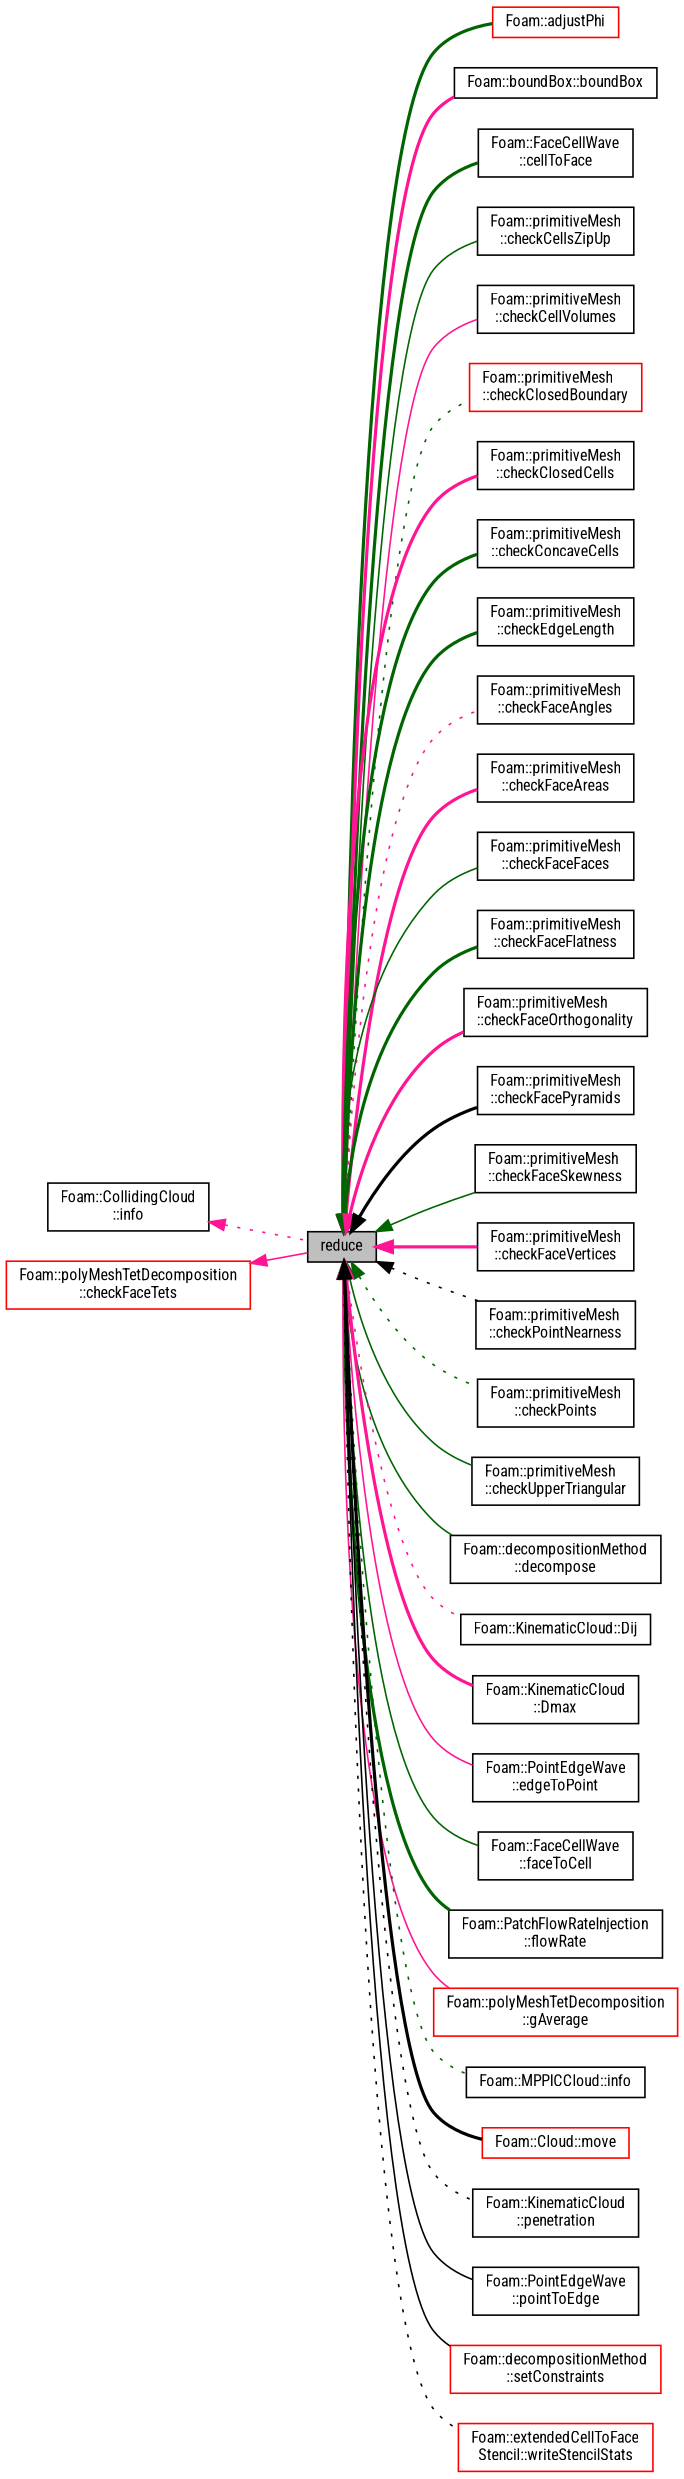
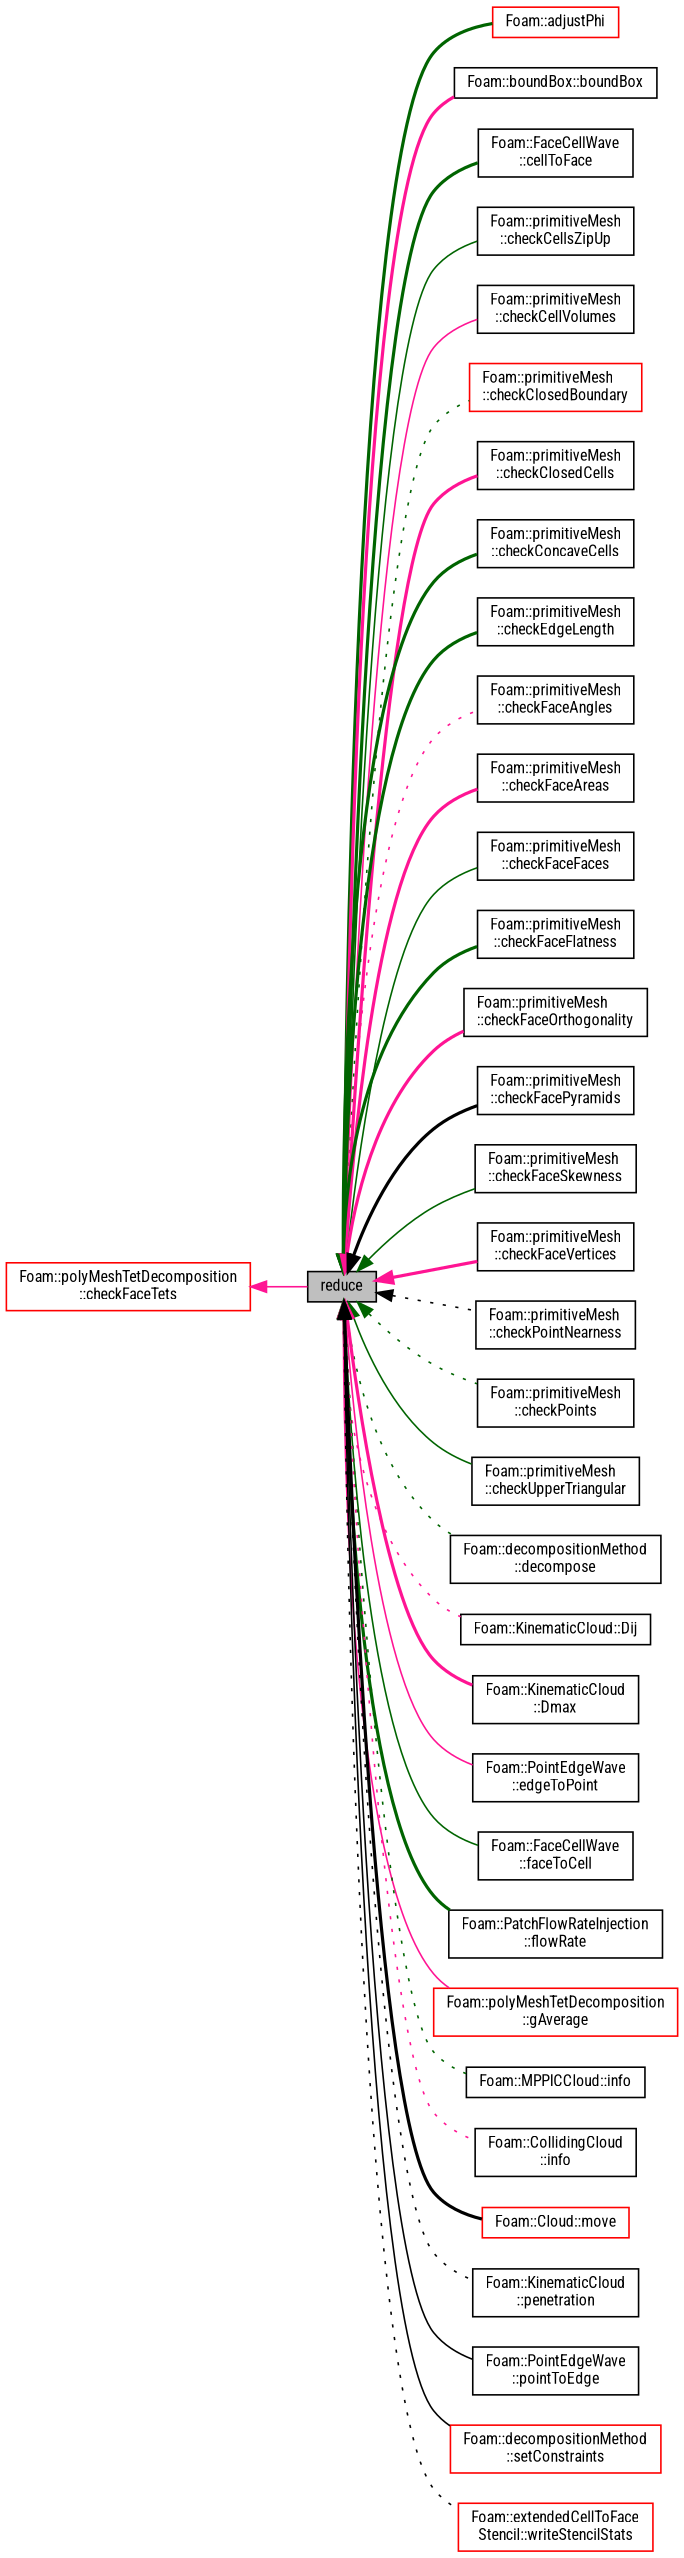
(266, 1233) -> (373, 1743)
(390, 1458) -> (379, 1438)
